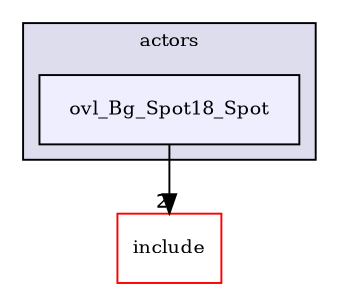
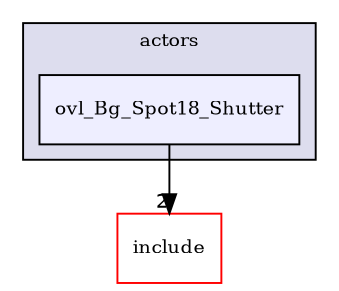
(169, 110) -> (169, 110)
